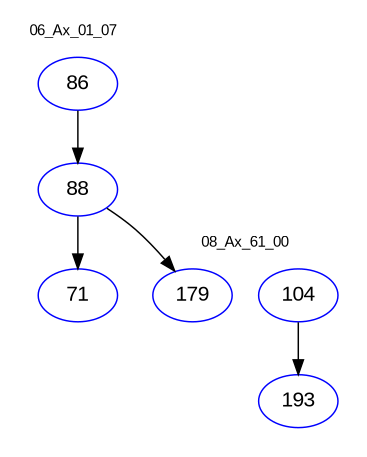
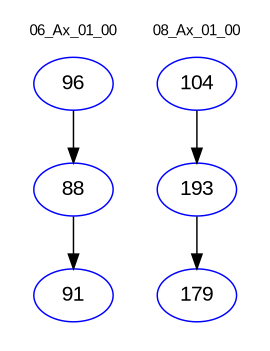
(73, 32) -> (73, 32)
(78, 84) -> (73, 84)
(245, 243) -> (197, 32)
(150, 244) -> (197, 235)
(78, 295) -> (73, 295)
